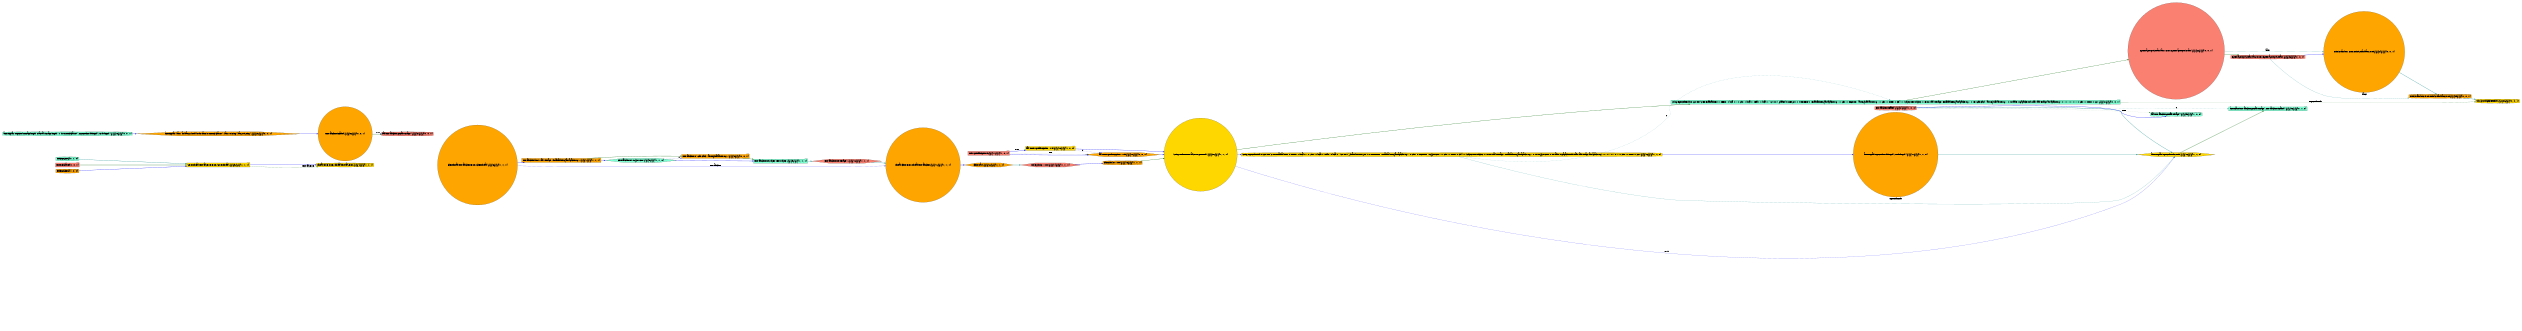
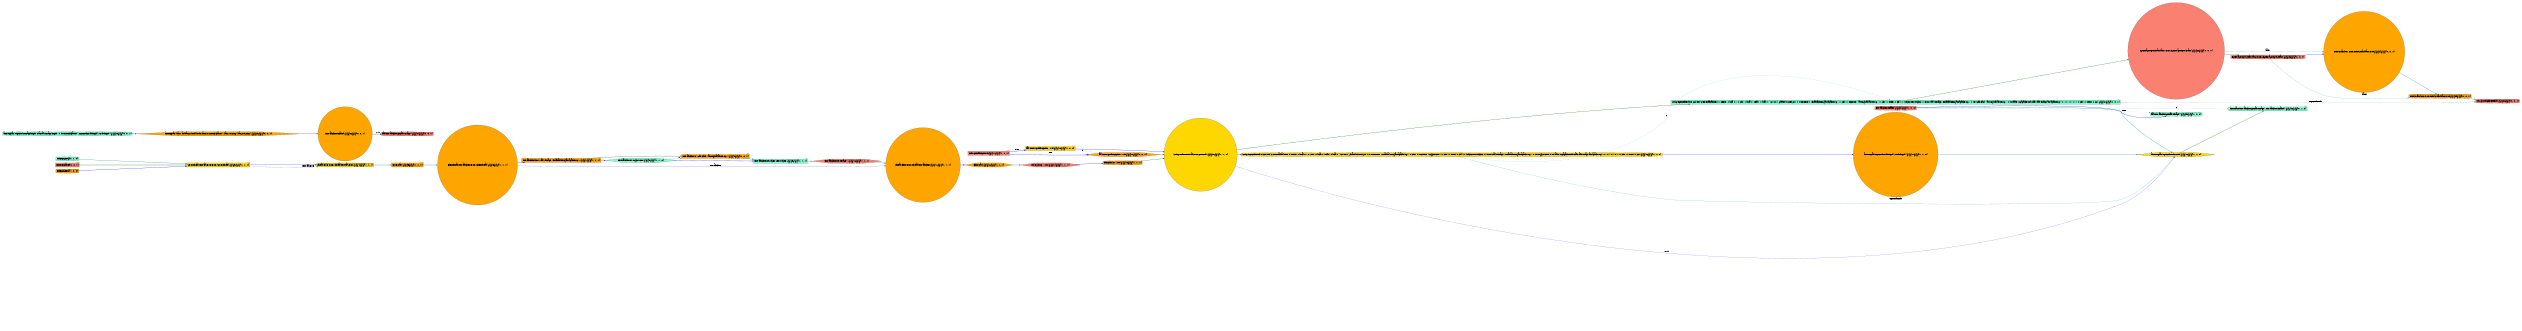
(2498, 101) -> (2498, 101)
none -> (407, 165)
